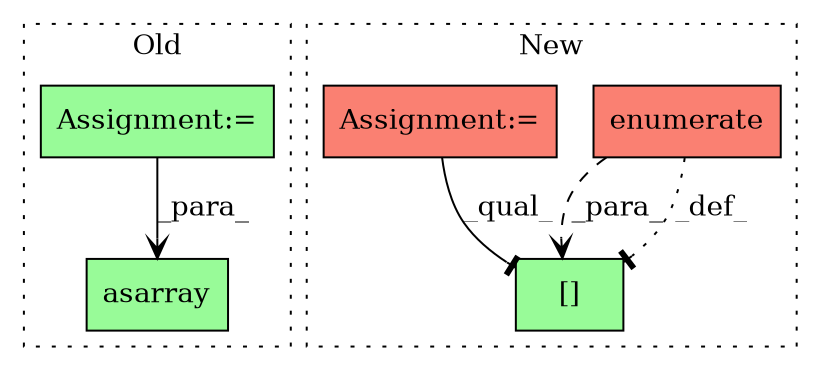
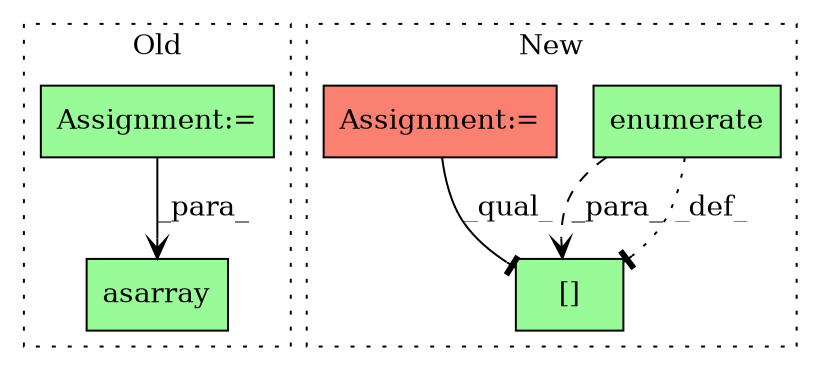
(687, 121) -> (687, 121)
